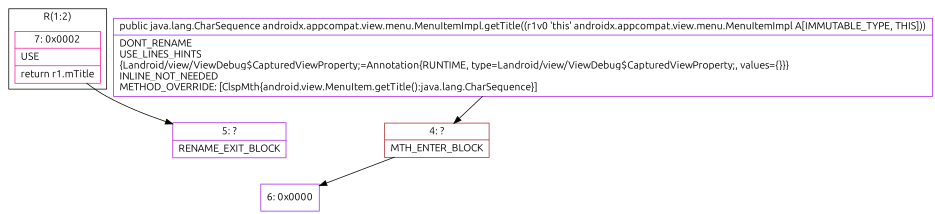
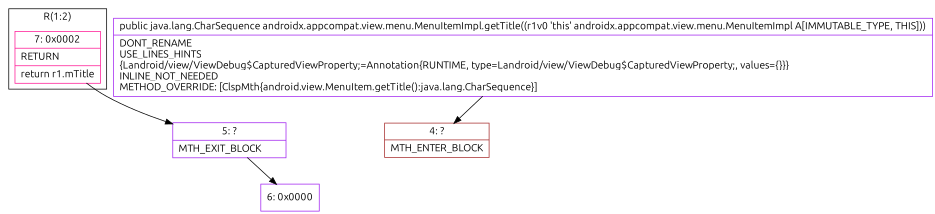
(30, 57) -> (40, 57)
(229, 149) -> (220, 149)
(361, 170) -> (259, 168)
